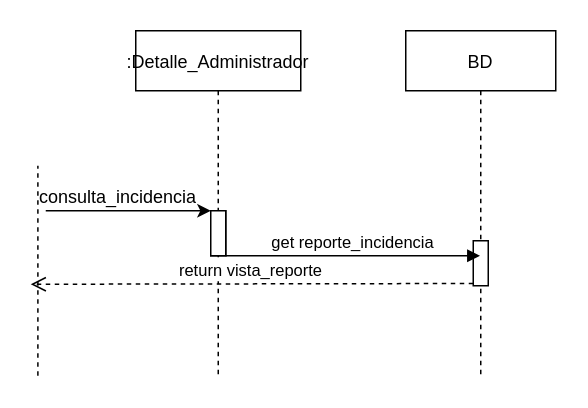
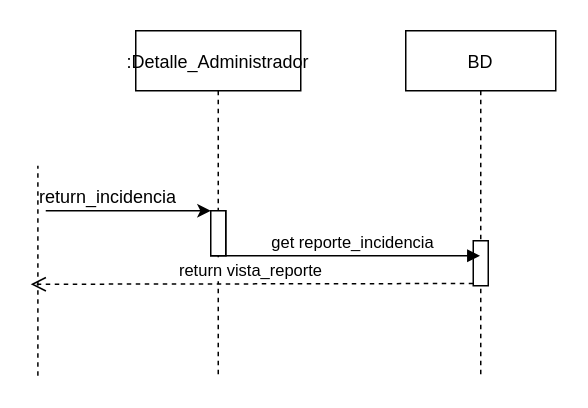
(125, 197) -> (118, 197)
